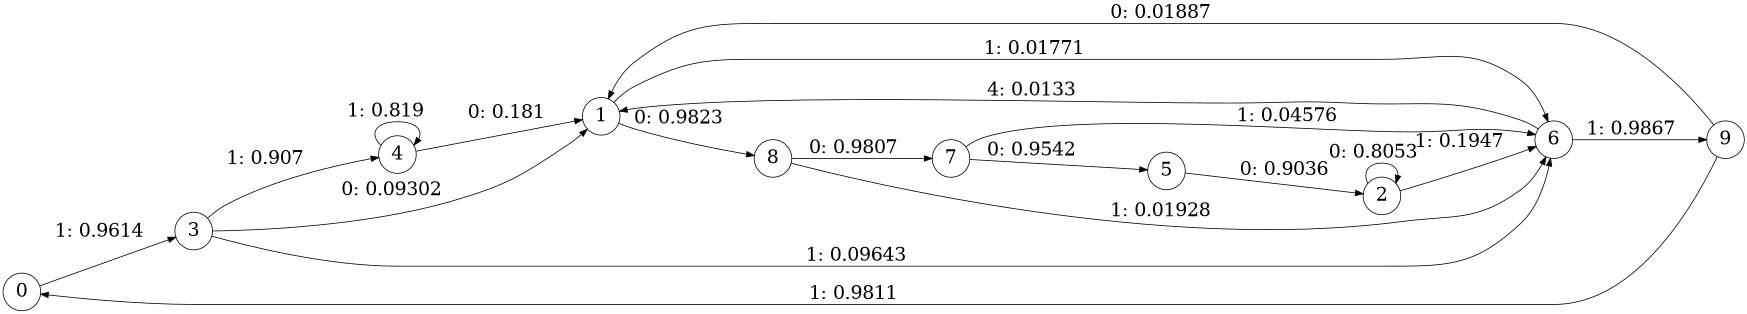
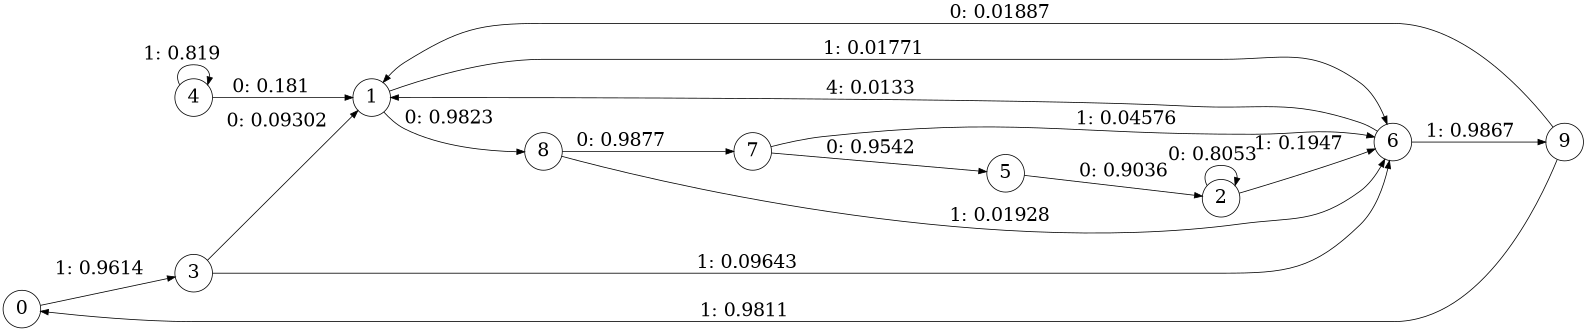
(862, 148) -> (629, 141)
(286, 180) -> none
